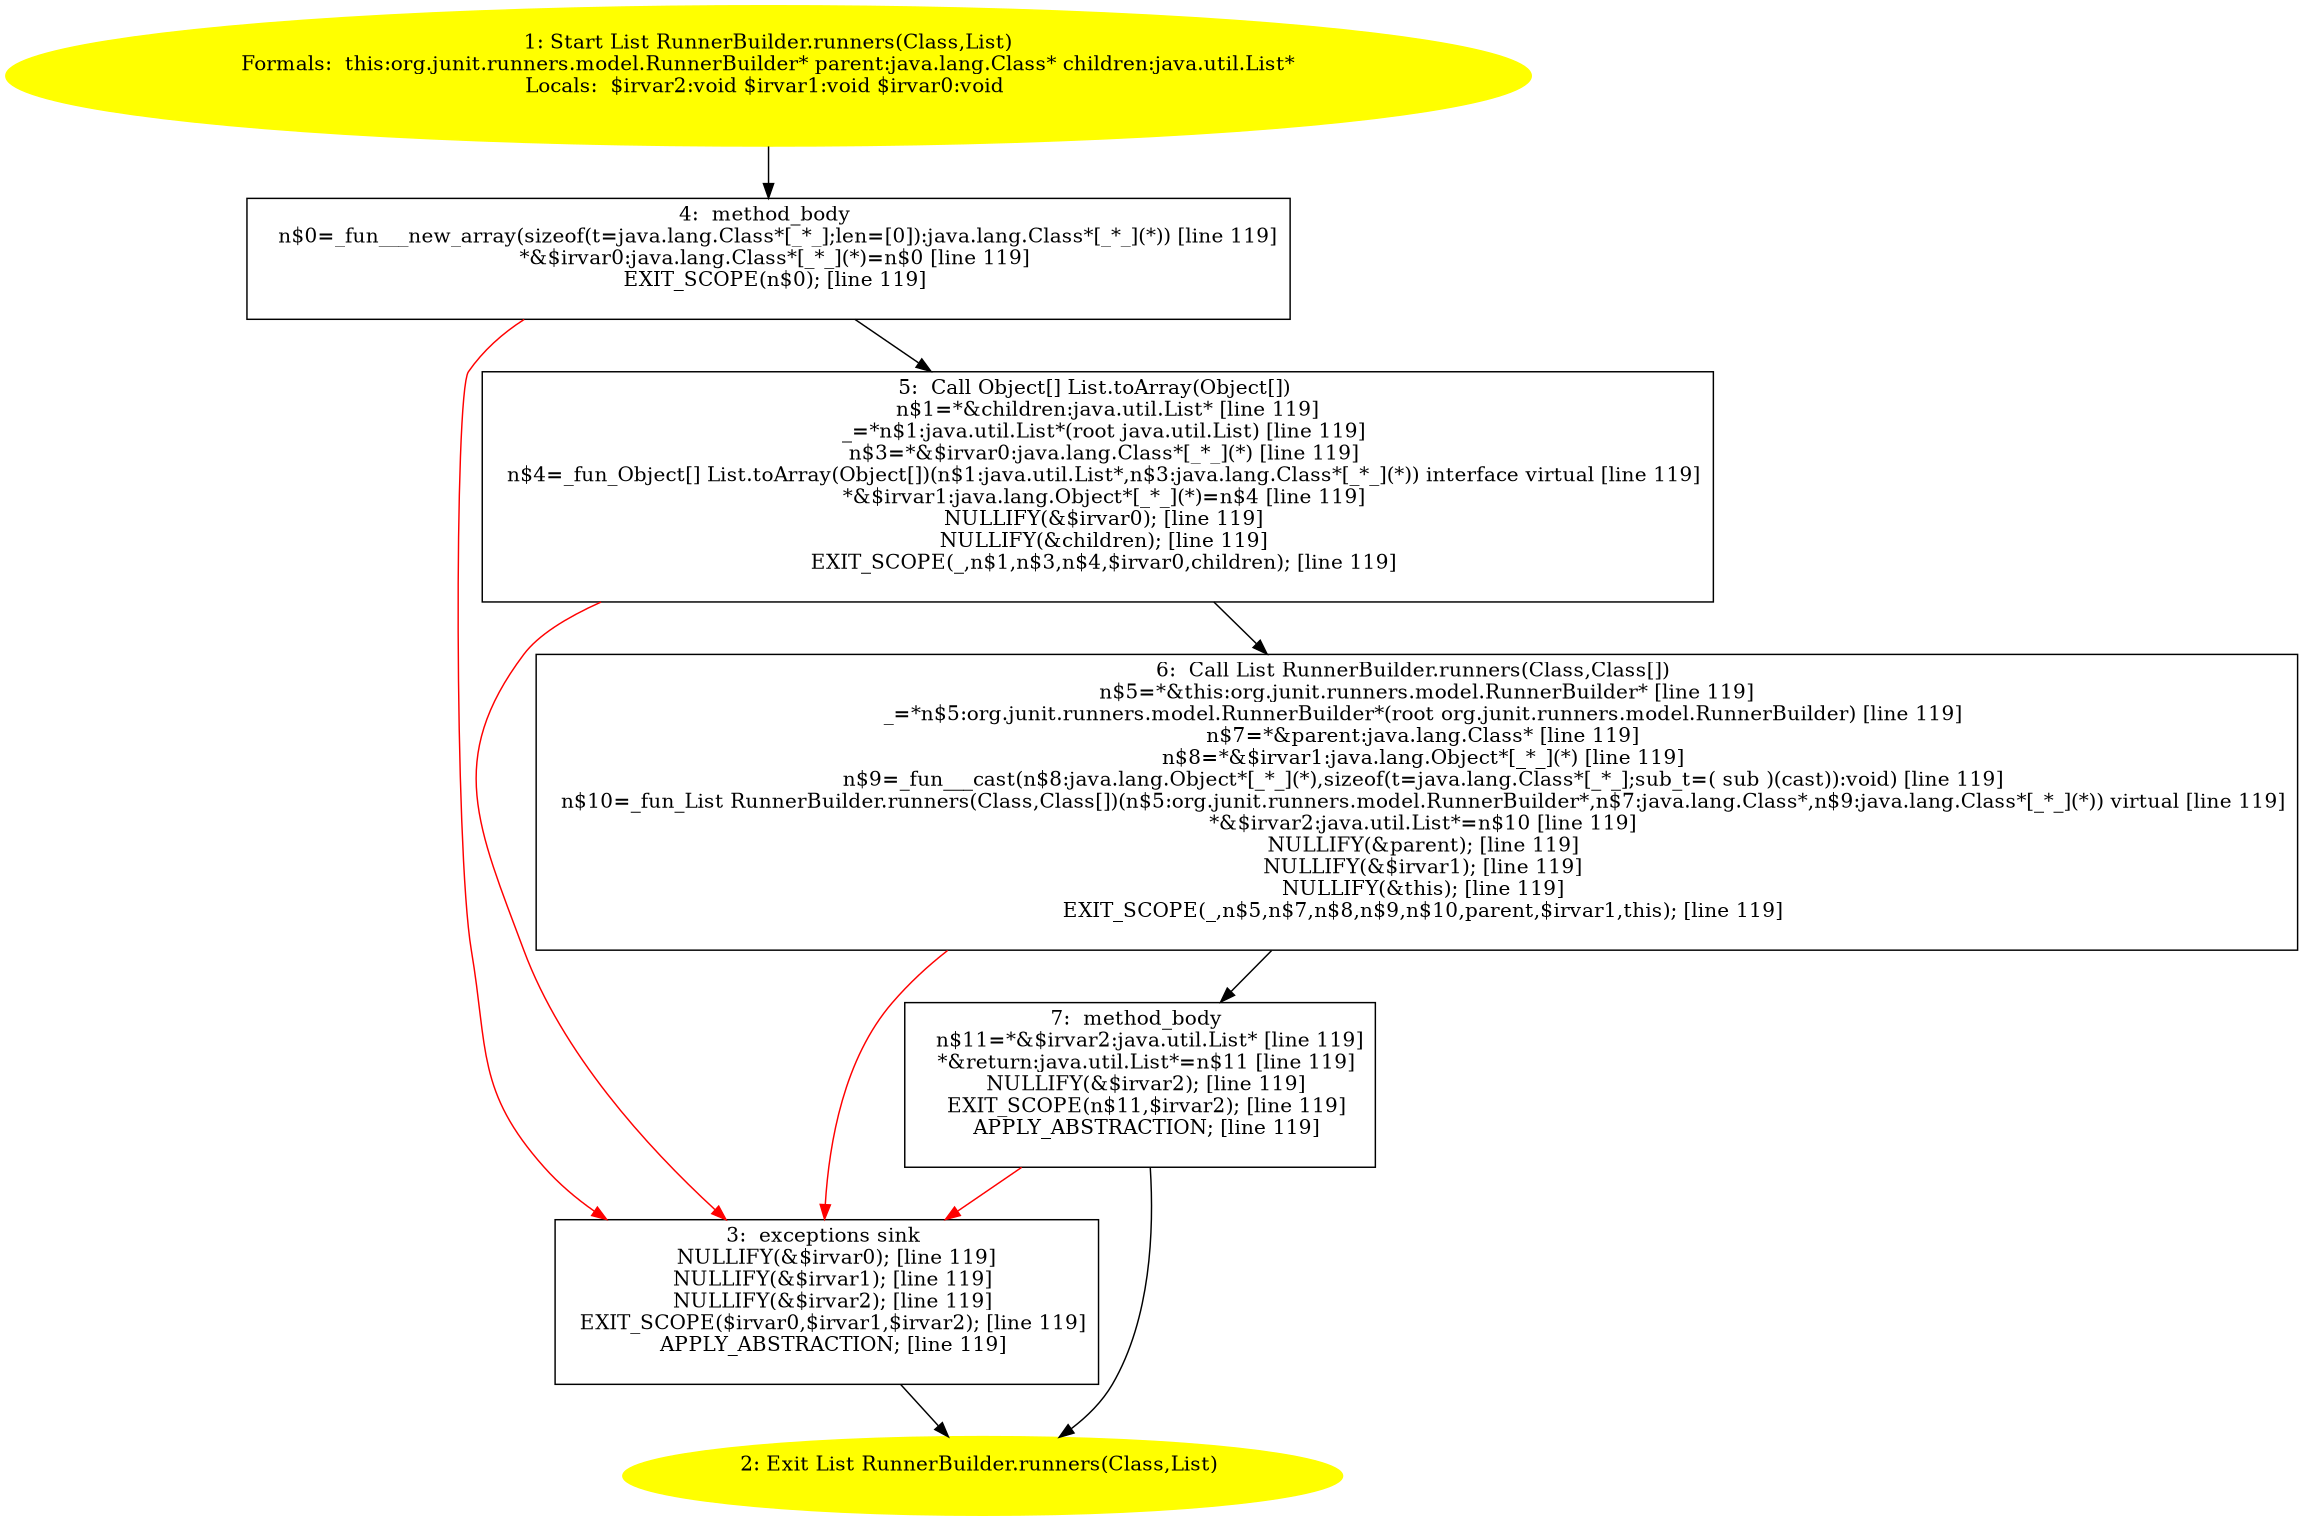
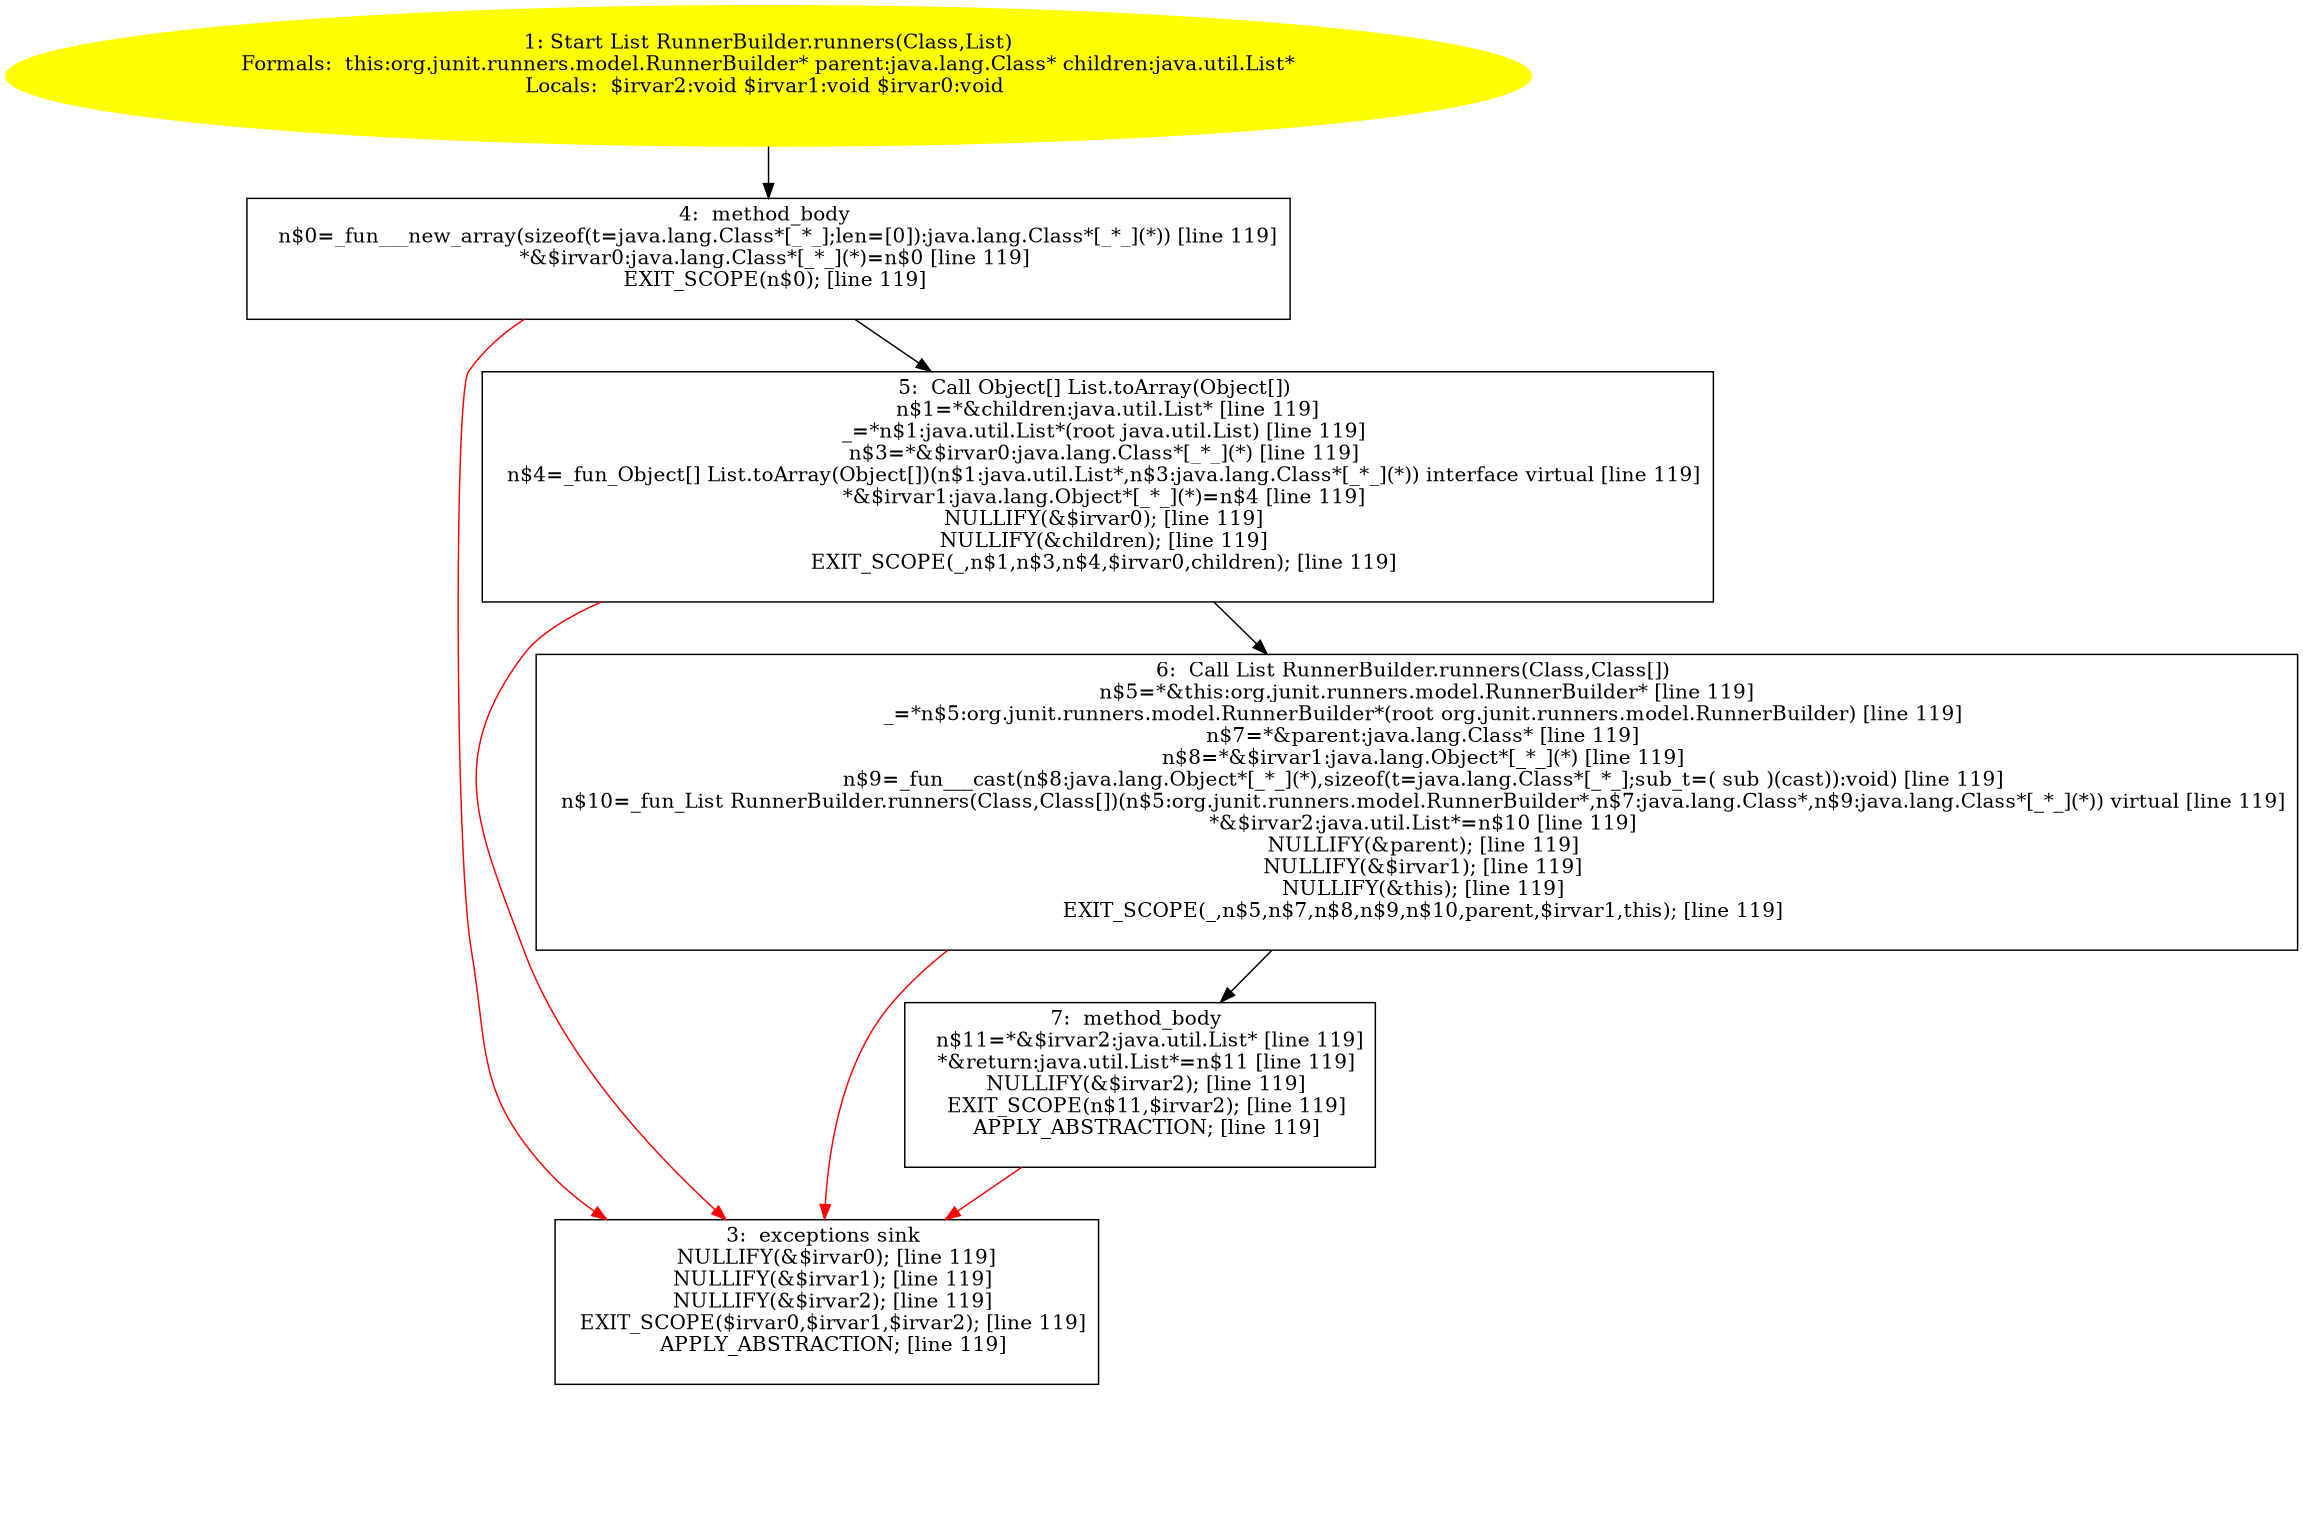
(983, 1476) -> none
